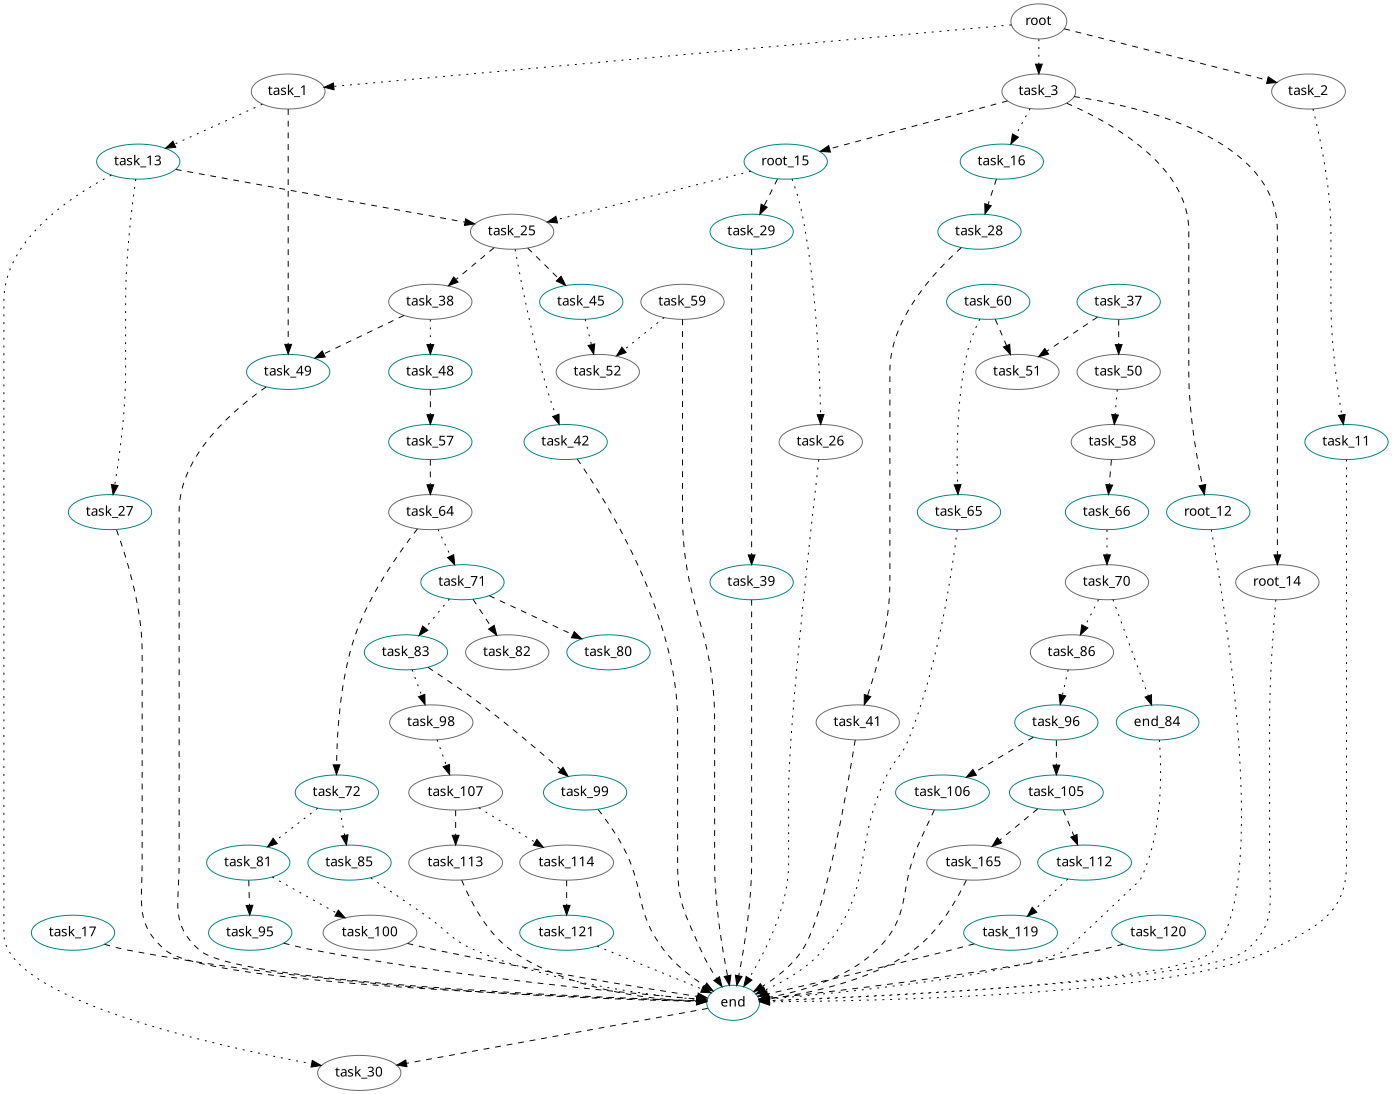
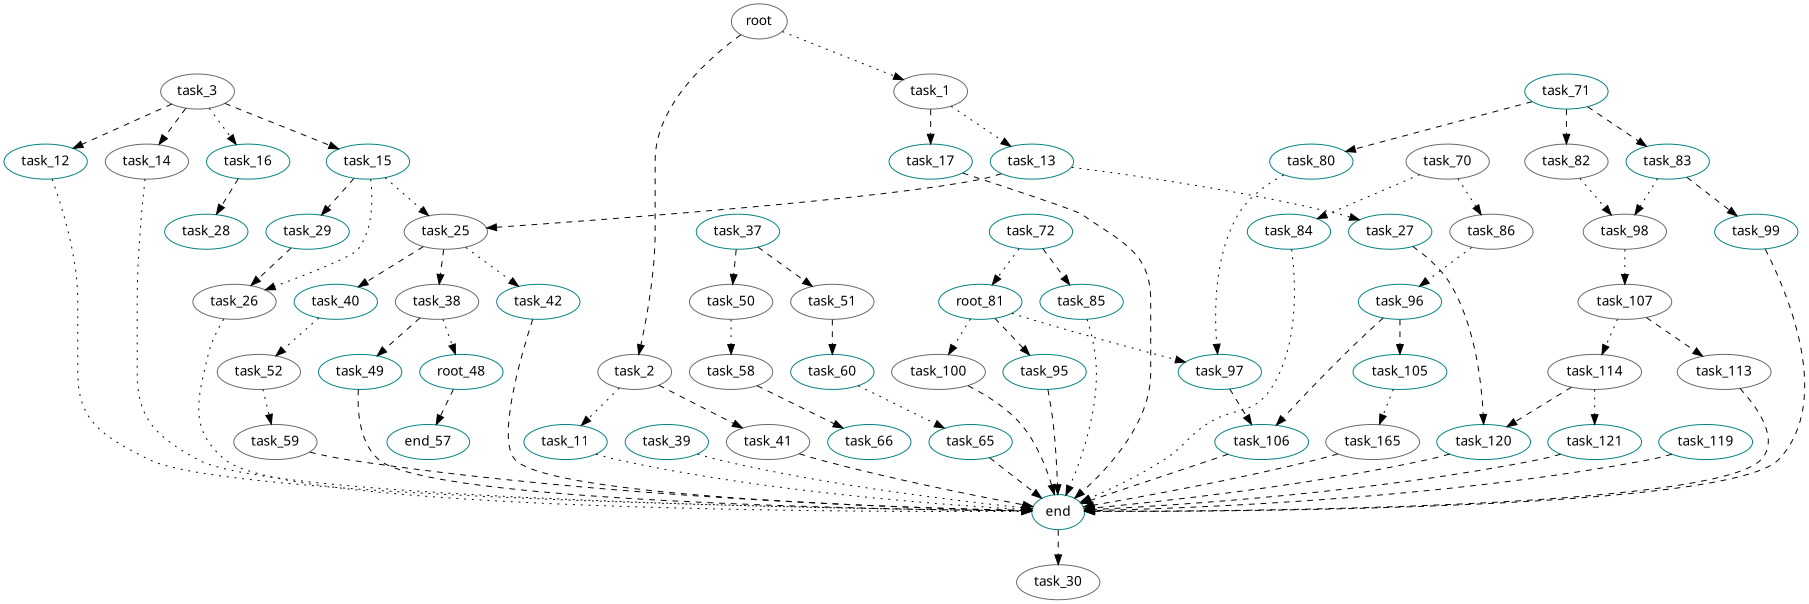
(1039, 52) -> none
(786, 162) -> (368, 162)
none -> (1592, 193)
(288, 227) -> (931, 122)
(581, 302) -> (336, 302)
(1001, 332) -> (832, 332)
(644, 334) -> (266, 402)
(430, 372) -> (461, 372)
none -> (1220, 372)
(752, 402) -> (275, 263)
none -> (1543, 404)
(430, 442) -> (428, 442)
(890, 461) -> (696, 404)
(430, 512) -> none
(1208, 512) -> (46, 162)
(1107, 542) -> none
(1277, 582) -> (147, 162)
(437, 613) -> (1613, 124)
(4, 704) -> none
(1158, 722) -> (1289, 232)
(887, 776) -> (1012, 475)
(752, 788) -> (859, 487)
(342, 823) -> (1053, 263)
(1019, 825) -> (1388, 402)
(248, 863) -> (980, 302)
(1085, 863) -> none
(567, 893) -> (1595, 402)
(152, 935) -> (1467, 321)
(650, 968) -> (1329, 491)
